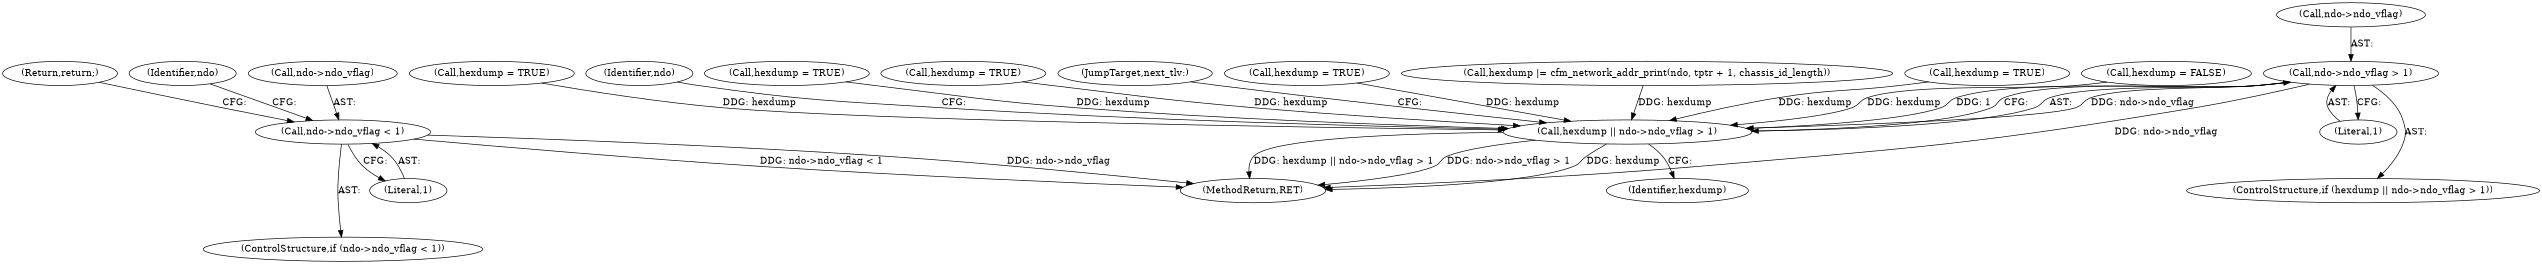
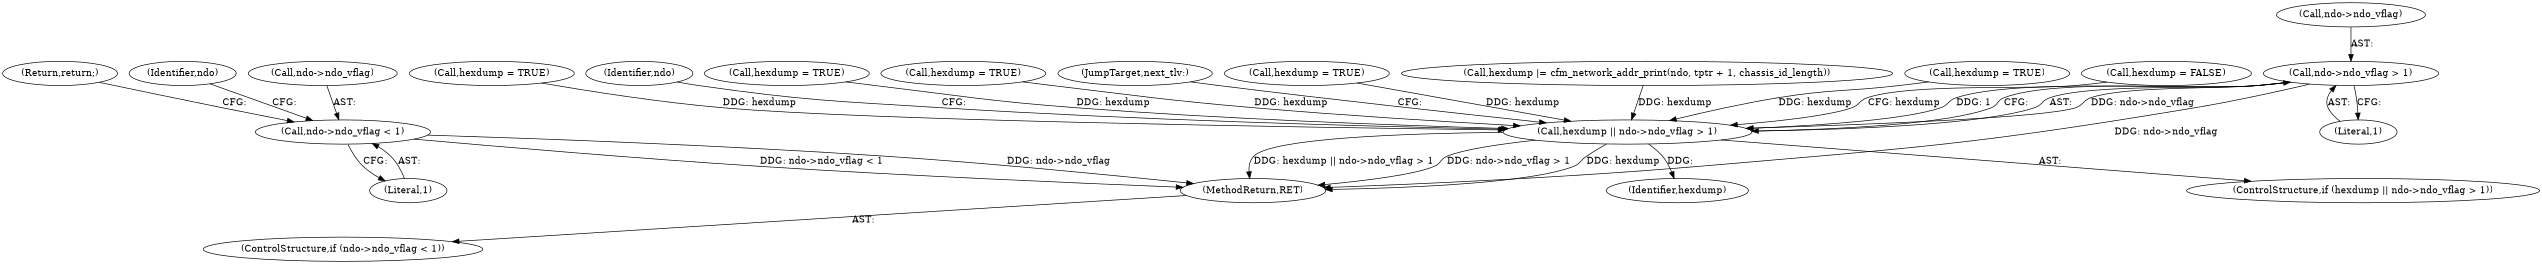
(1904, 103) -> (1904, 103)
(2405, 127) -> (1983, 160)
(1682, 161) -> (1682, 161)
(338, 187) -> (823, 218)
